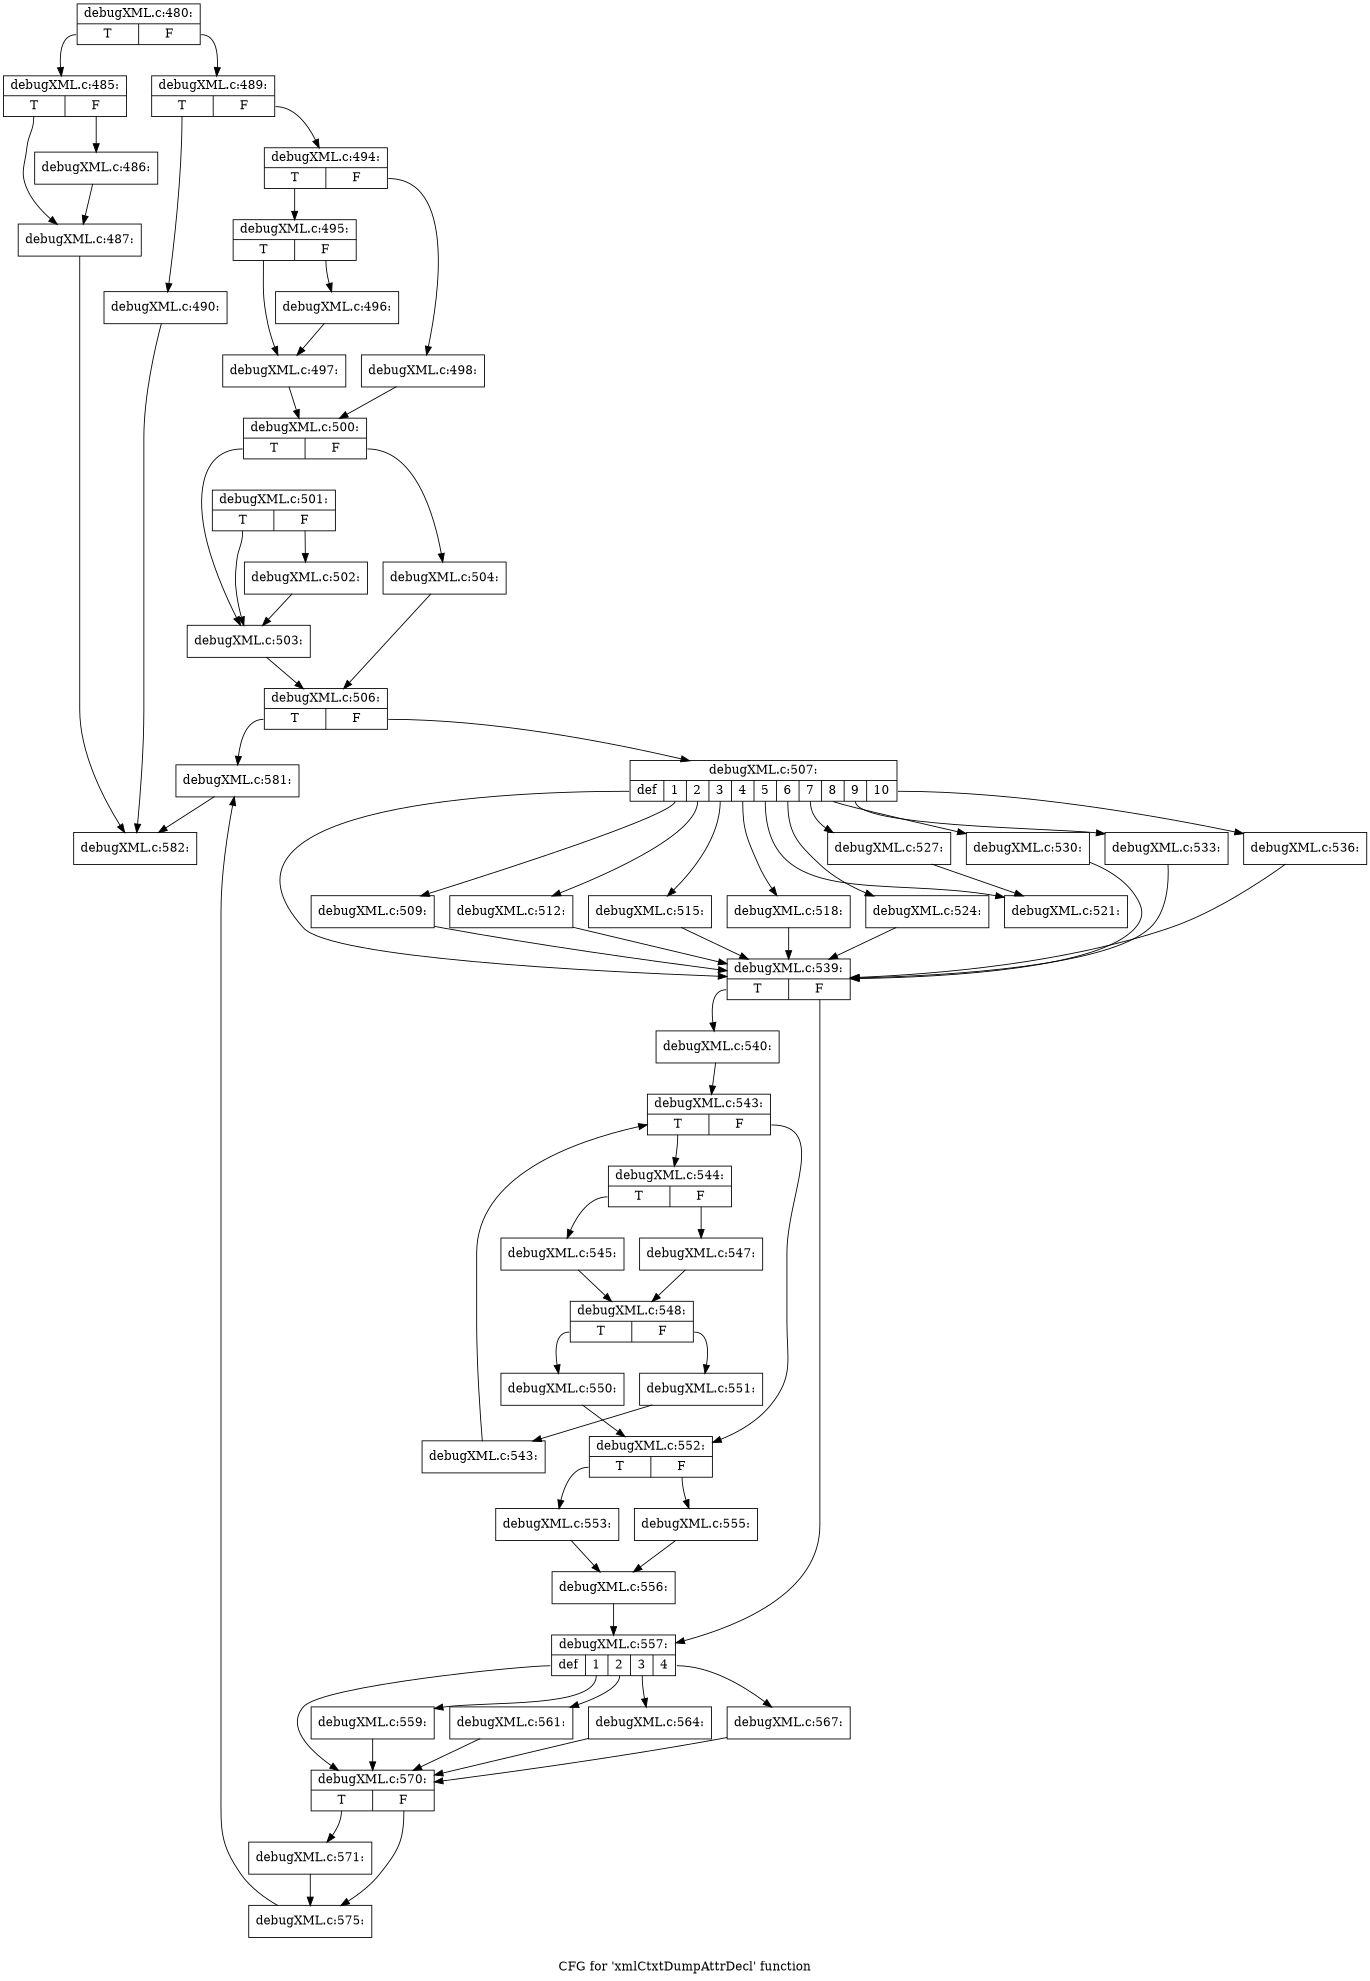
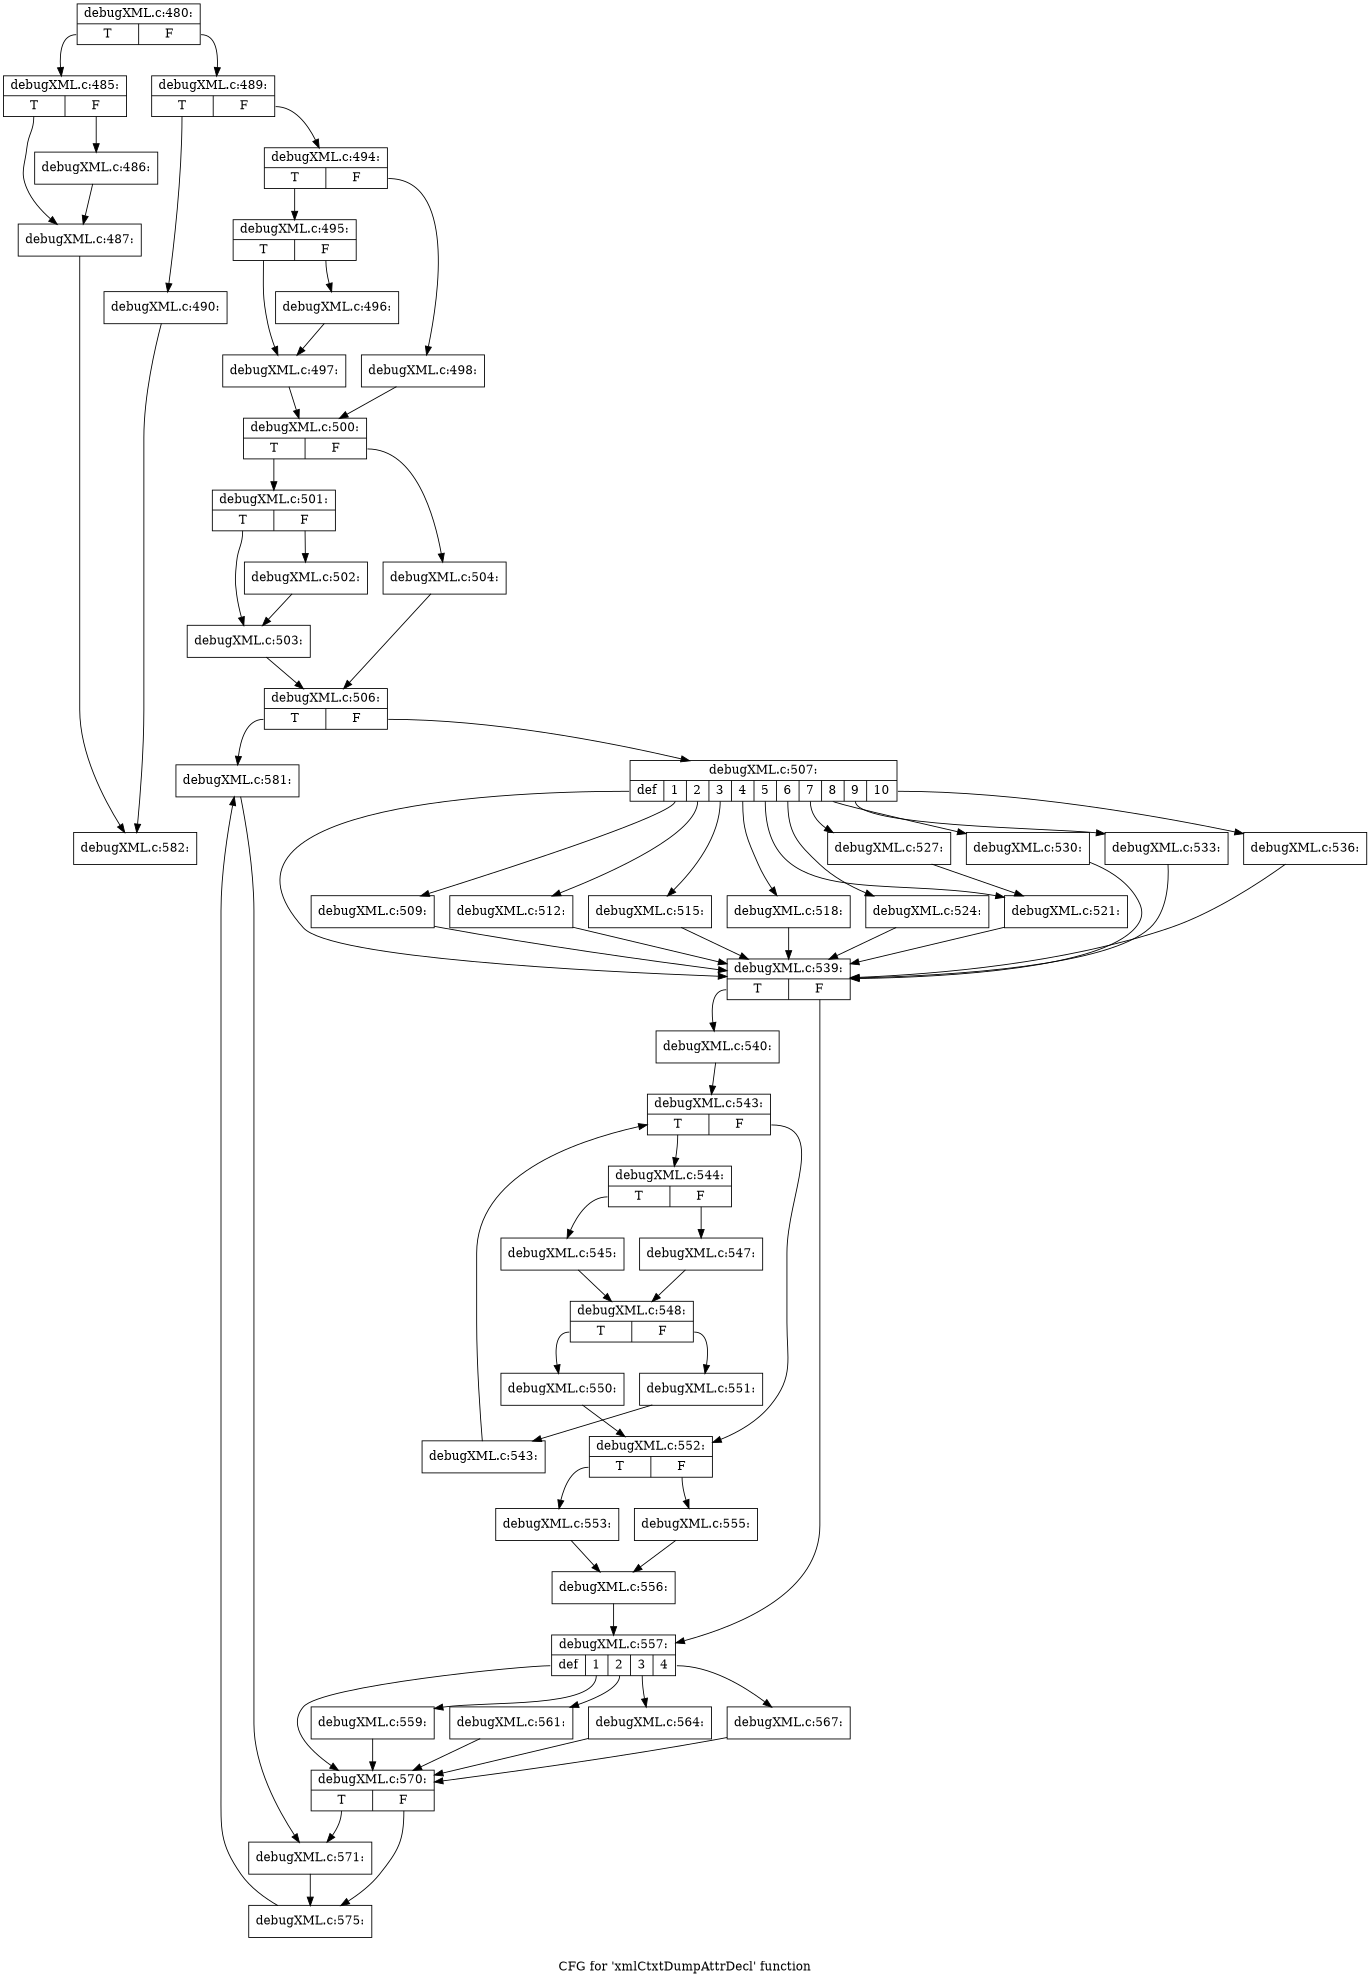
(204, 525) -> (274, 470)
(190, 812) -> (254, 1320)
none -> (932, 945)
